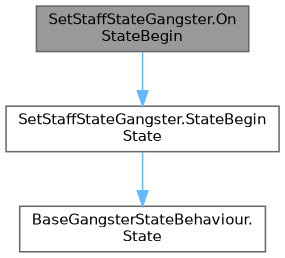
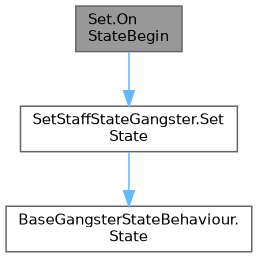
(143, 29) -> (129, 29)
(143, 129) -> (129, 129)
